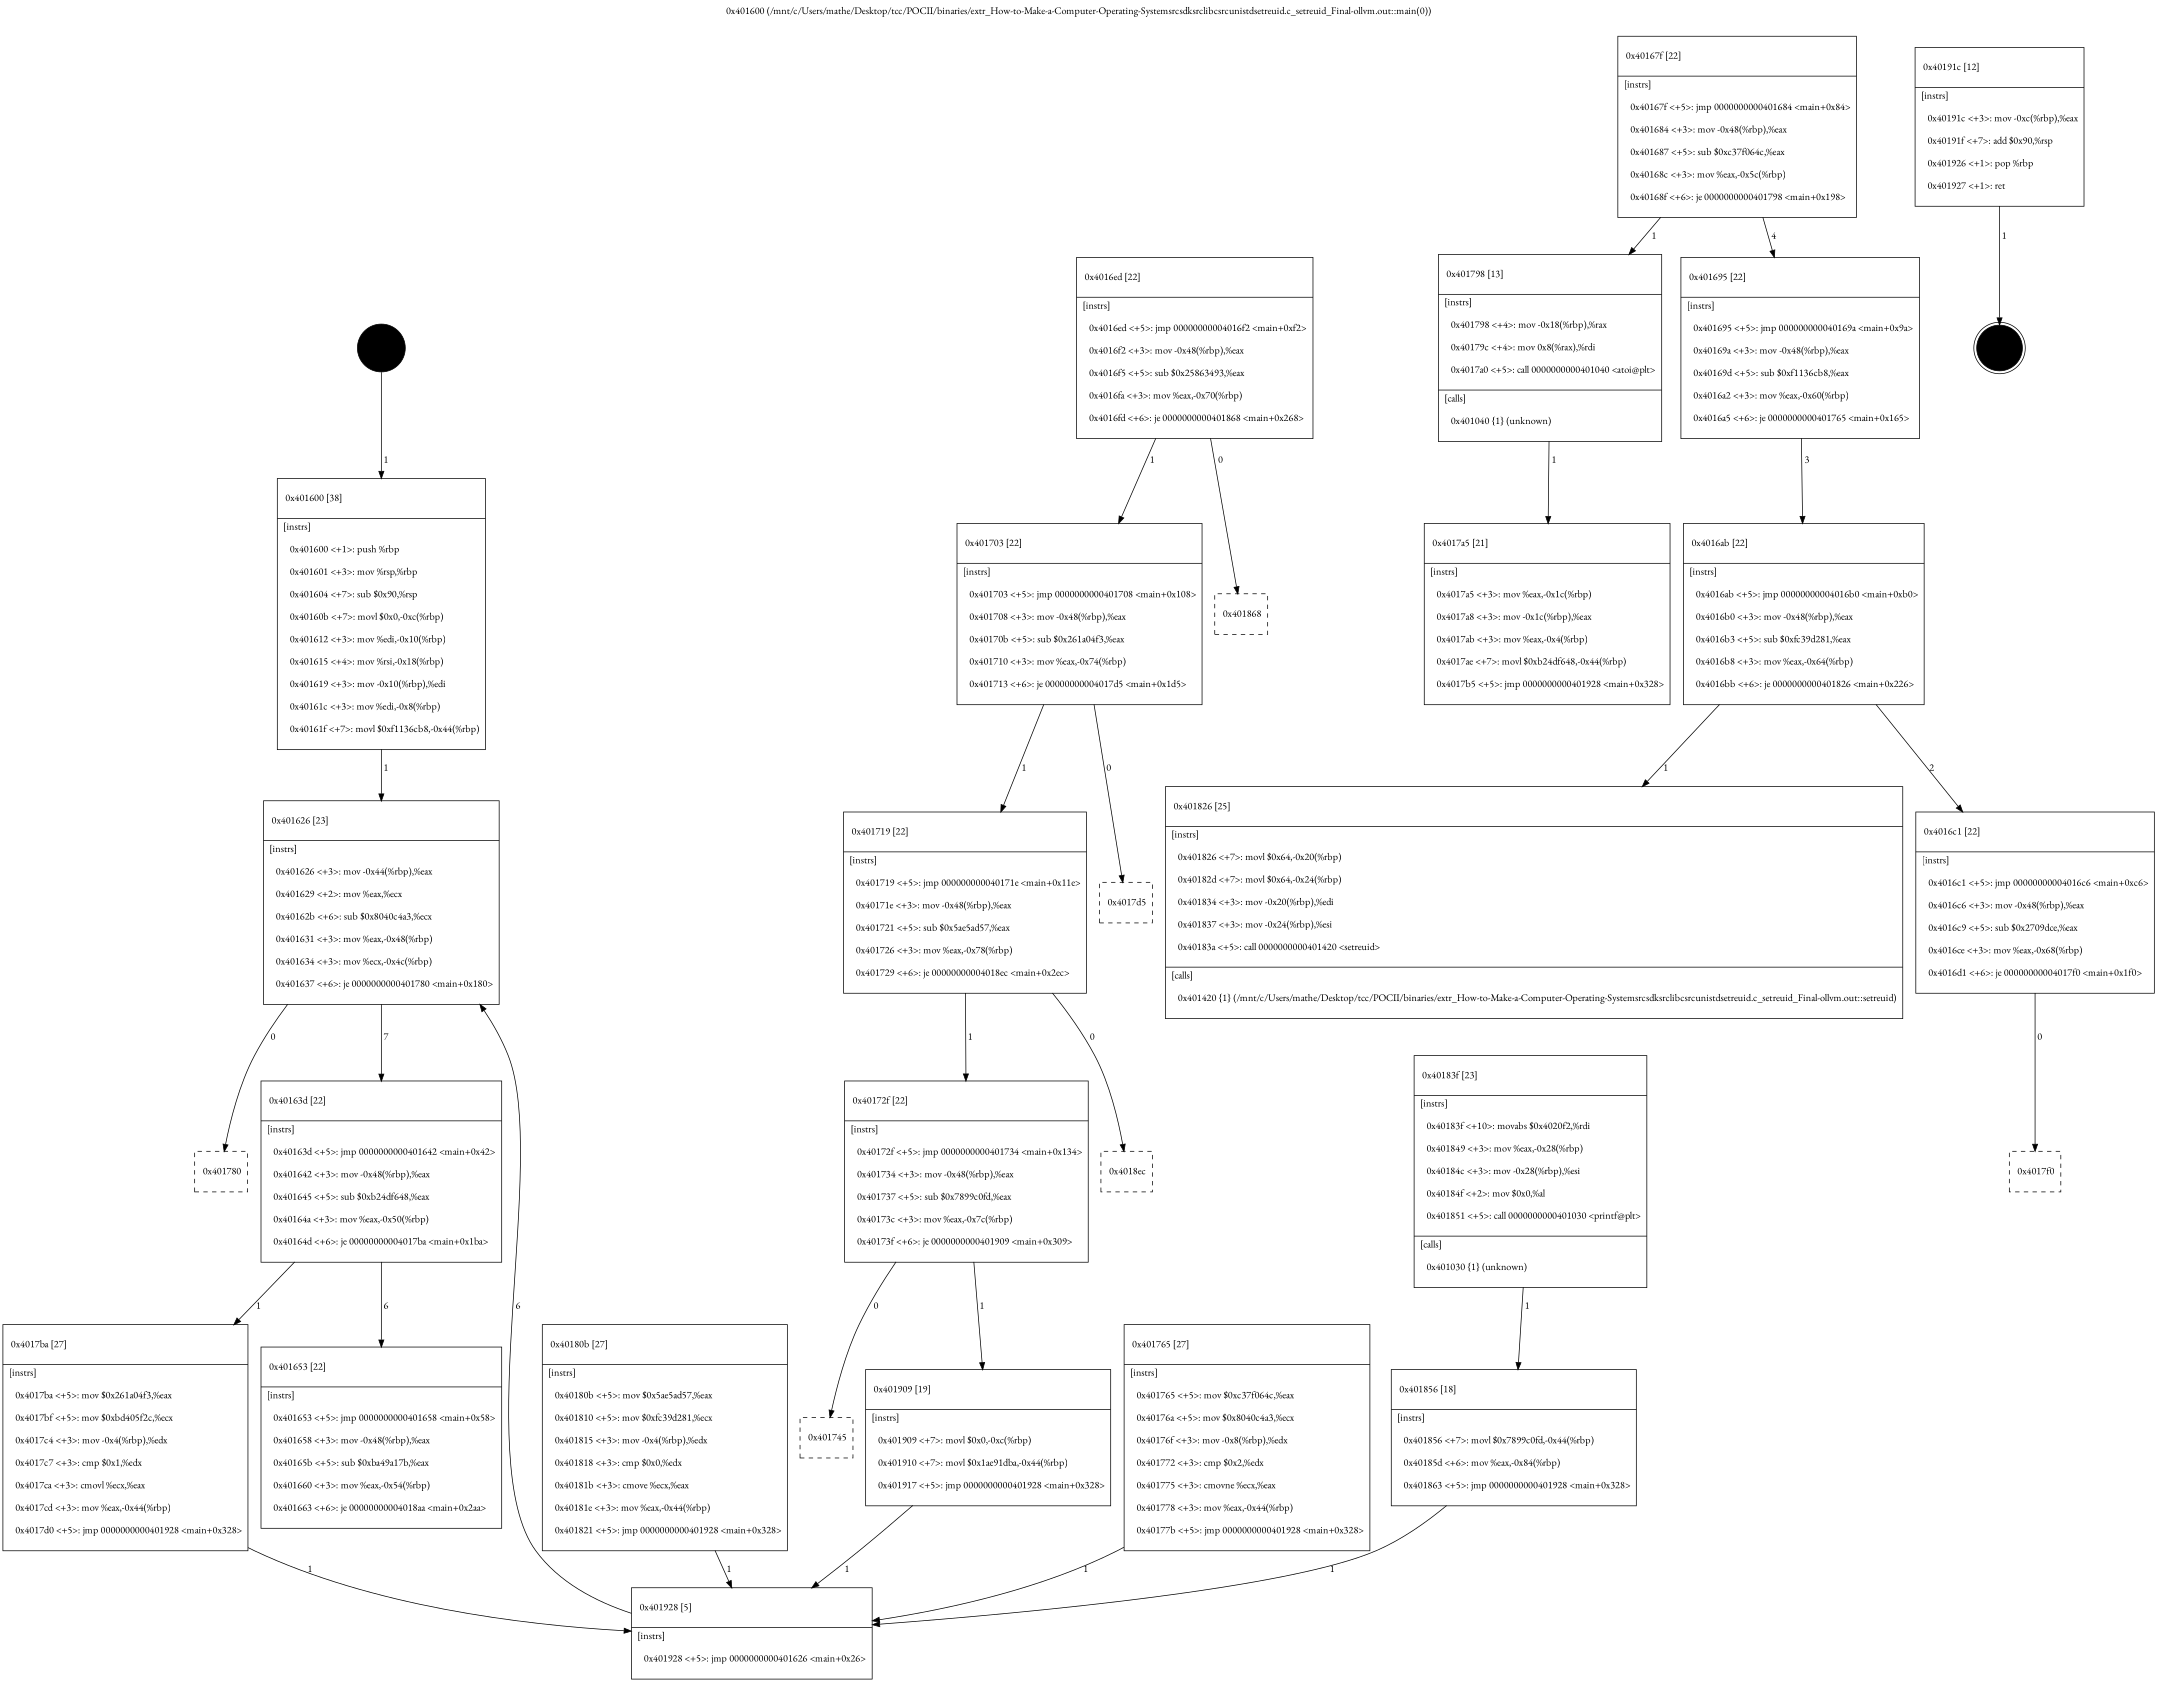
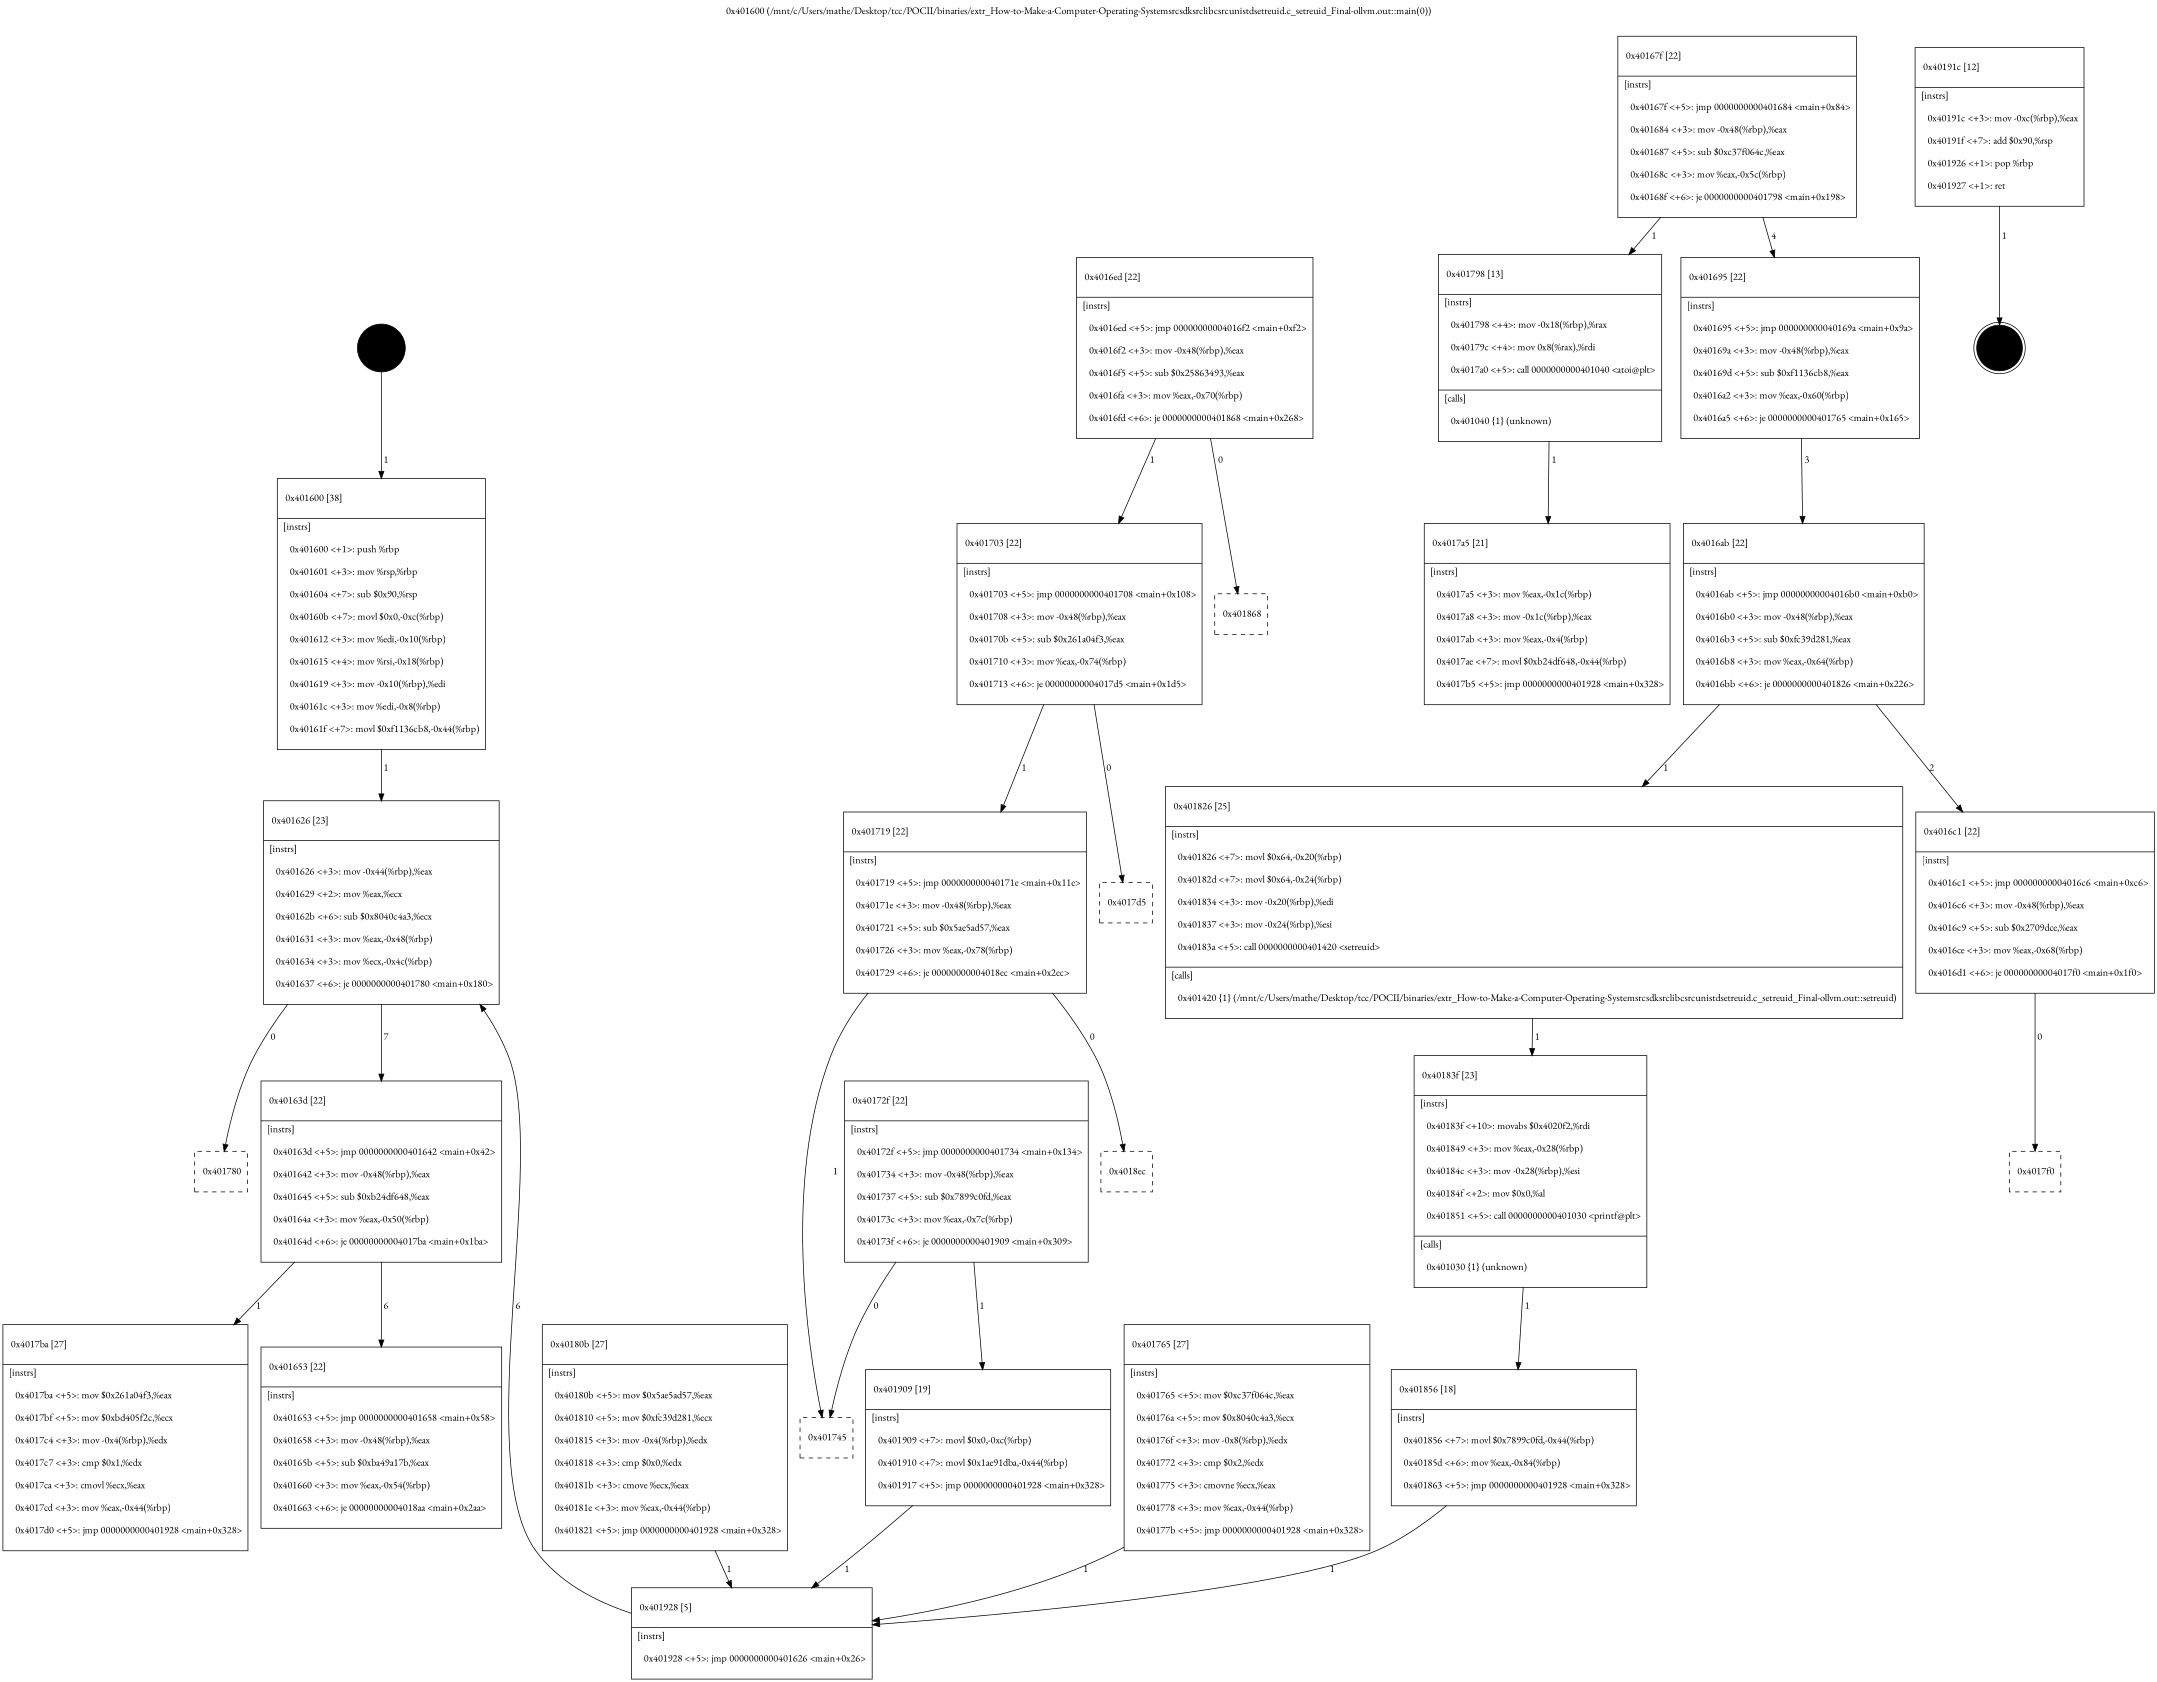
(966, 1033) -> (804, 1195)
none -> (1532, 1033)
(432, 1607) -> none
